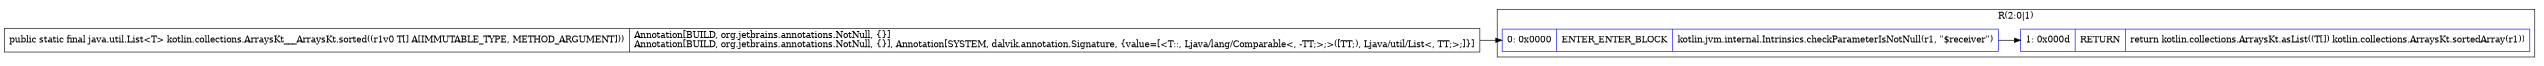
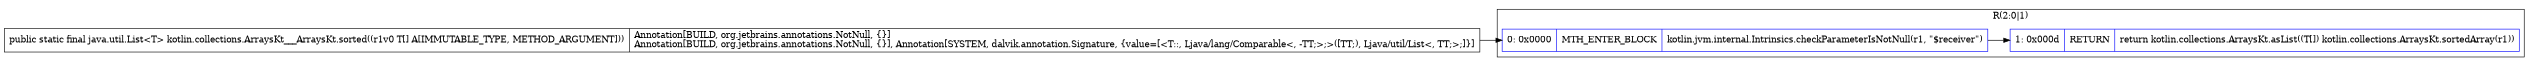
(1615, 40) -> (1609, 40)
